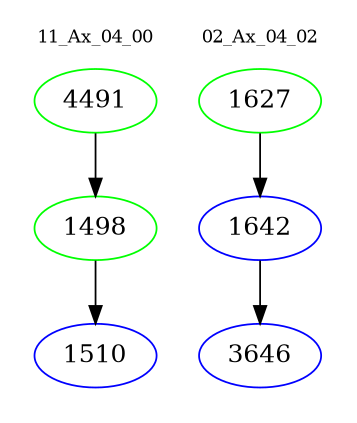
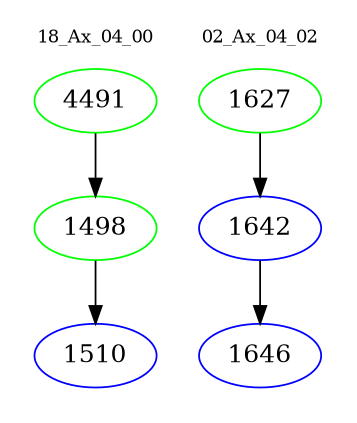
(96, 38) -> (96, 38)
(260, 356) -> (260, 356)
